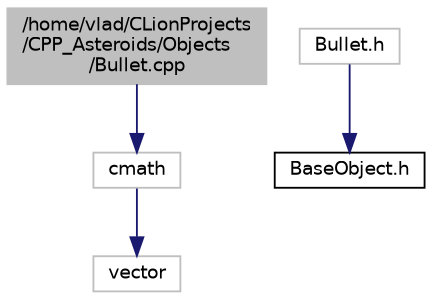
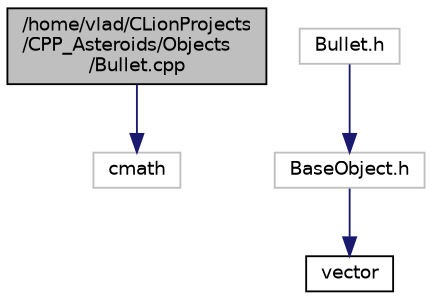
(137, 46) -> (137, 46)
(350, 170) -> (350, 170)
(137, 213) -> (350, 213)
(137, 274) -> (350, 274)
